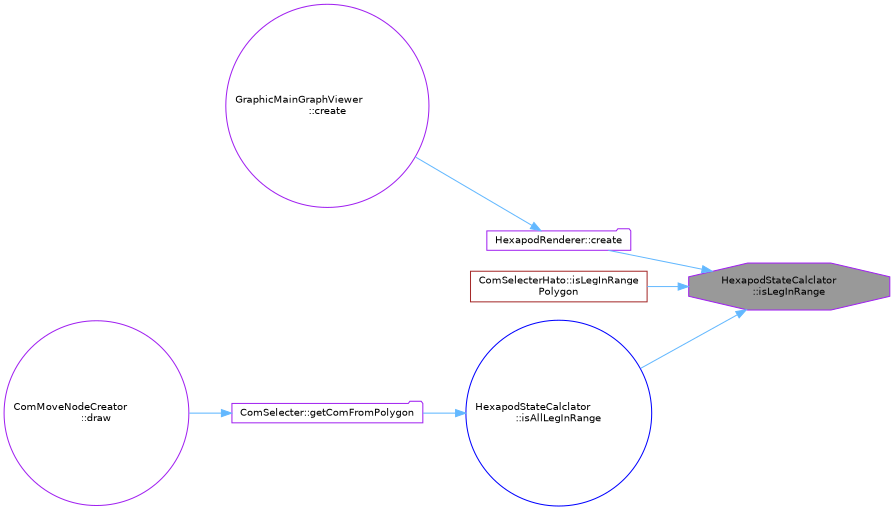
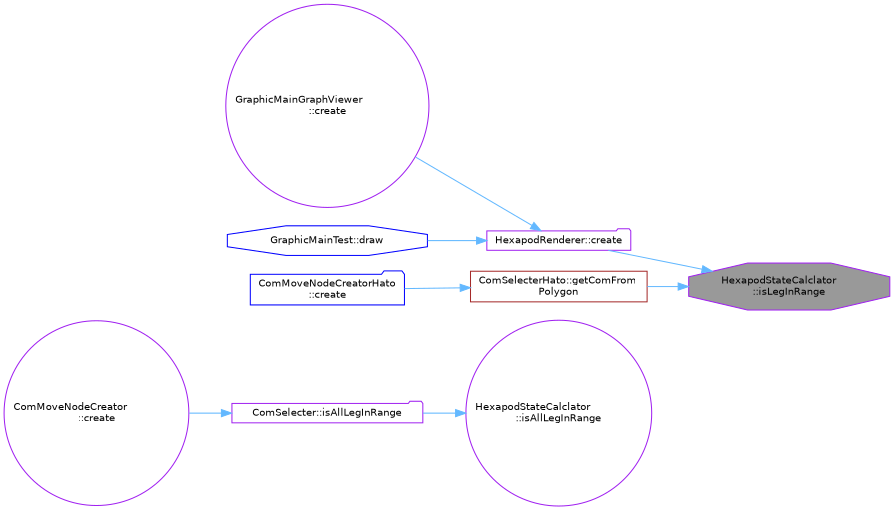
none -> (327, 241)
(559, 287) -> (559, 287)
none -> (327, 290)
(689, 342) -> none
(96, 413) -> (96, 413)
(327, 413) -> (327, 413)
(559, 413) -> (559, 413)
